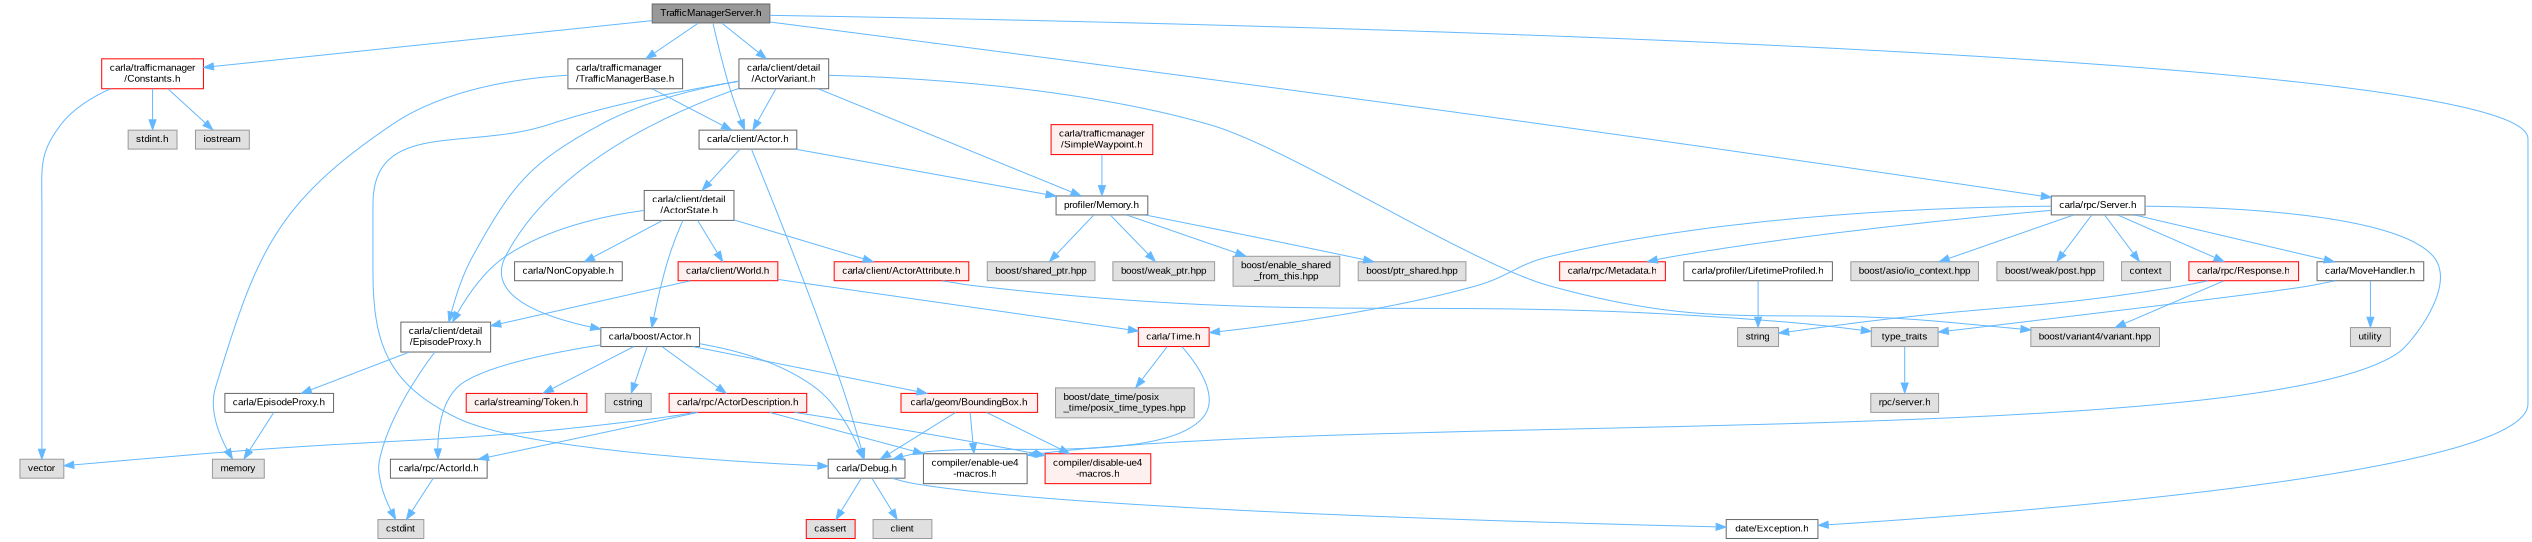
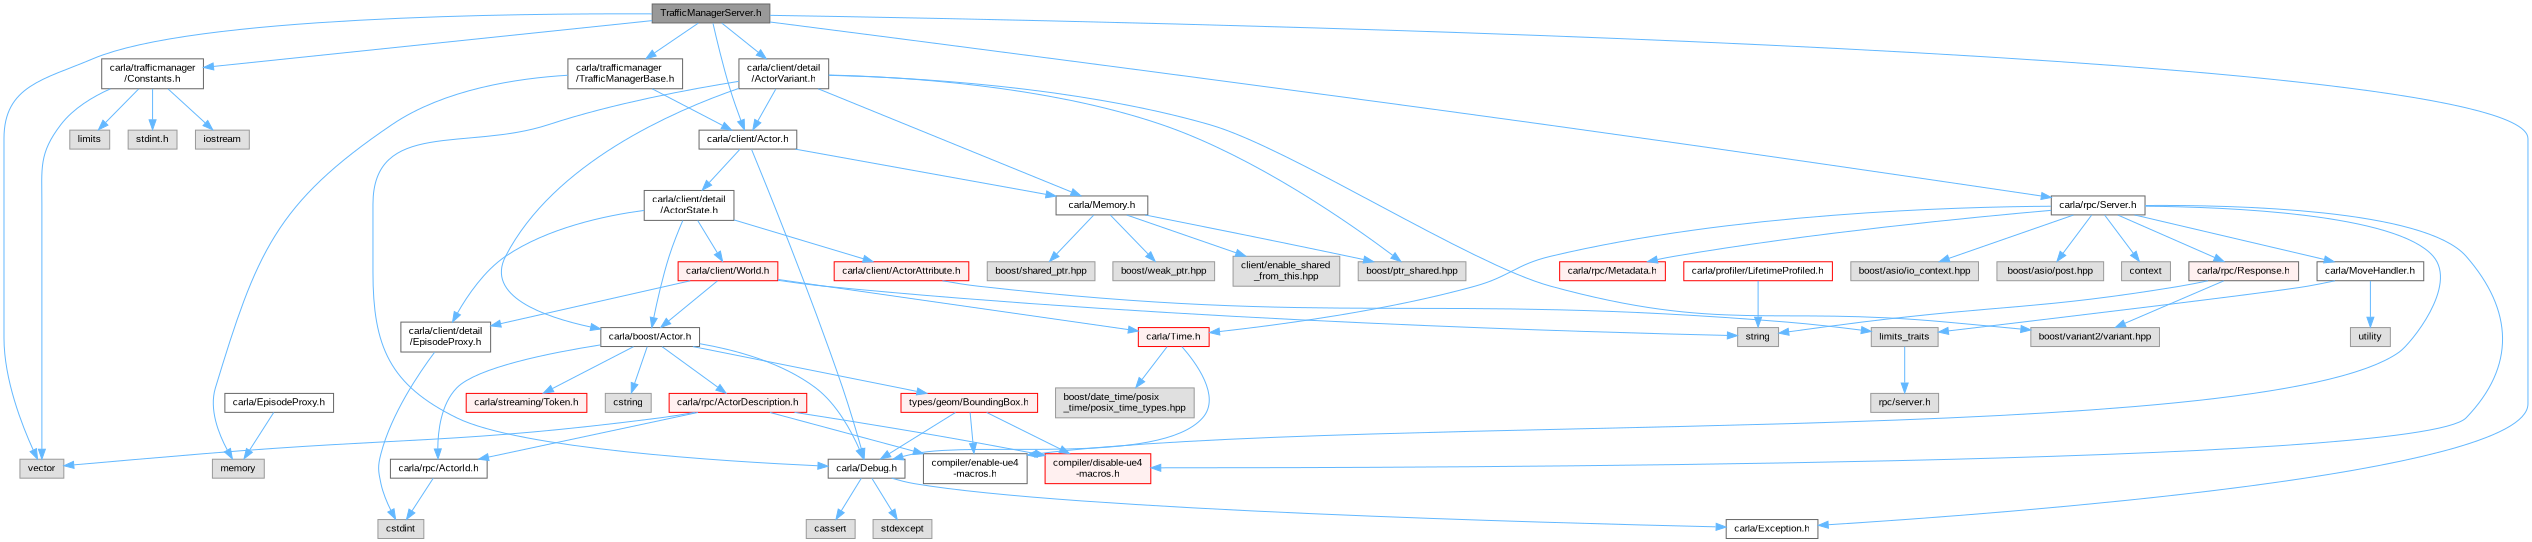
none -> (149, 43)
(153, 74) -> (153, 74)
none -> (90, 140)
(1102, 140) -> none
(557, 151) -> (1128, 114)
(1102, 205) -> (1102, 205)
(568, 271) -> none
(1286, 271) -> (1286, 271)
(1758, 271) -> (1758, 271)
(2050, 271) -> (2050, 271)
(2244, 271) -> (2244, 271)
none -> (693, 301)
none -> (1252, 317)
(1905, 337) -> (1905, 337)
(2095, 337) -> (2095, 337)
(360, 371) -> none
(969, 403) -> (969, 403)
none -> (2070, 456)
(831, 529) -> (831, 529)
(902, 529) -> (902, 529)
(1772, 529) -> (1772, 529)
